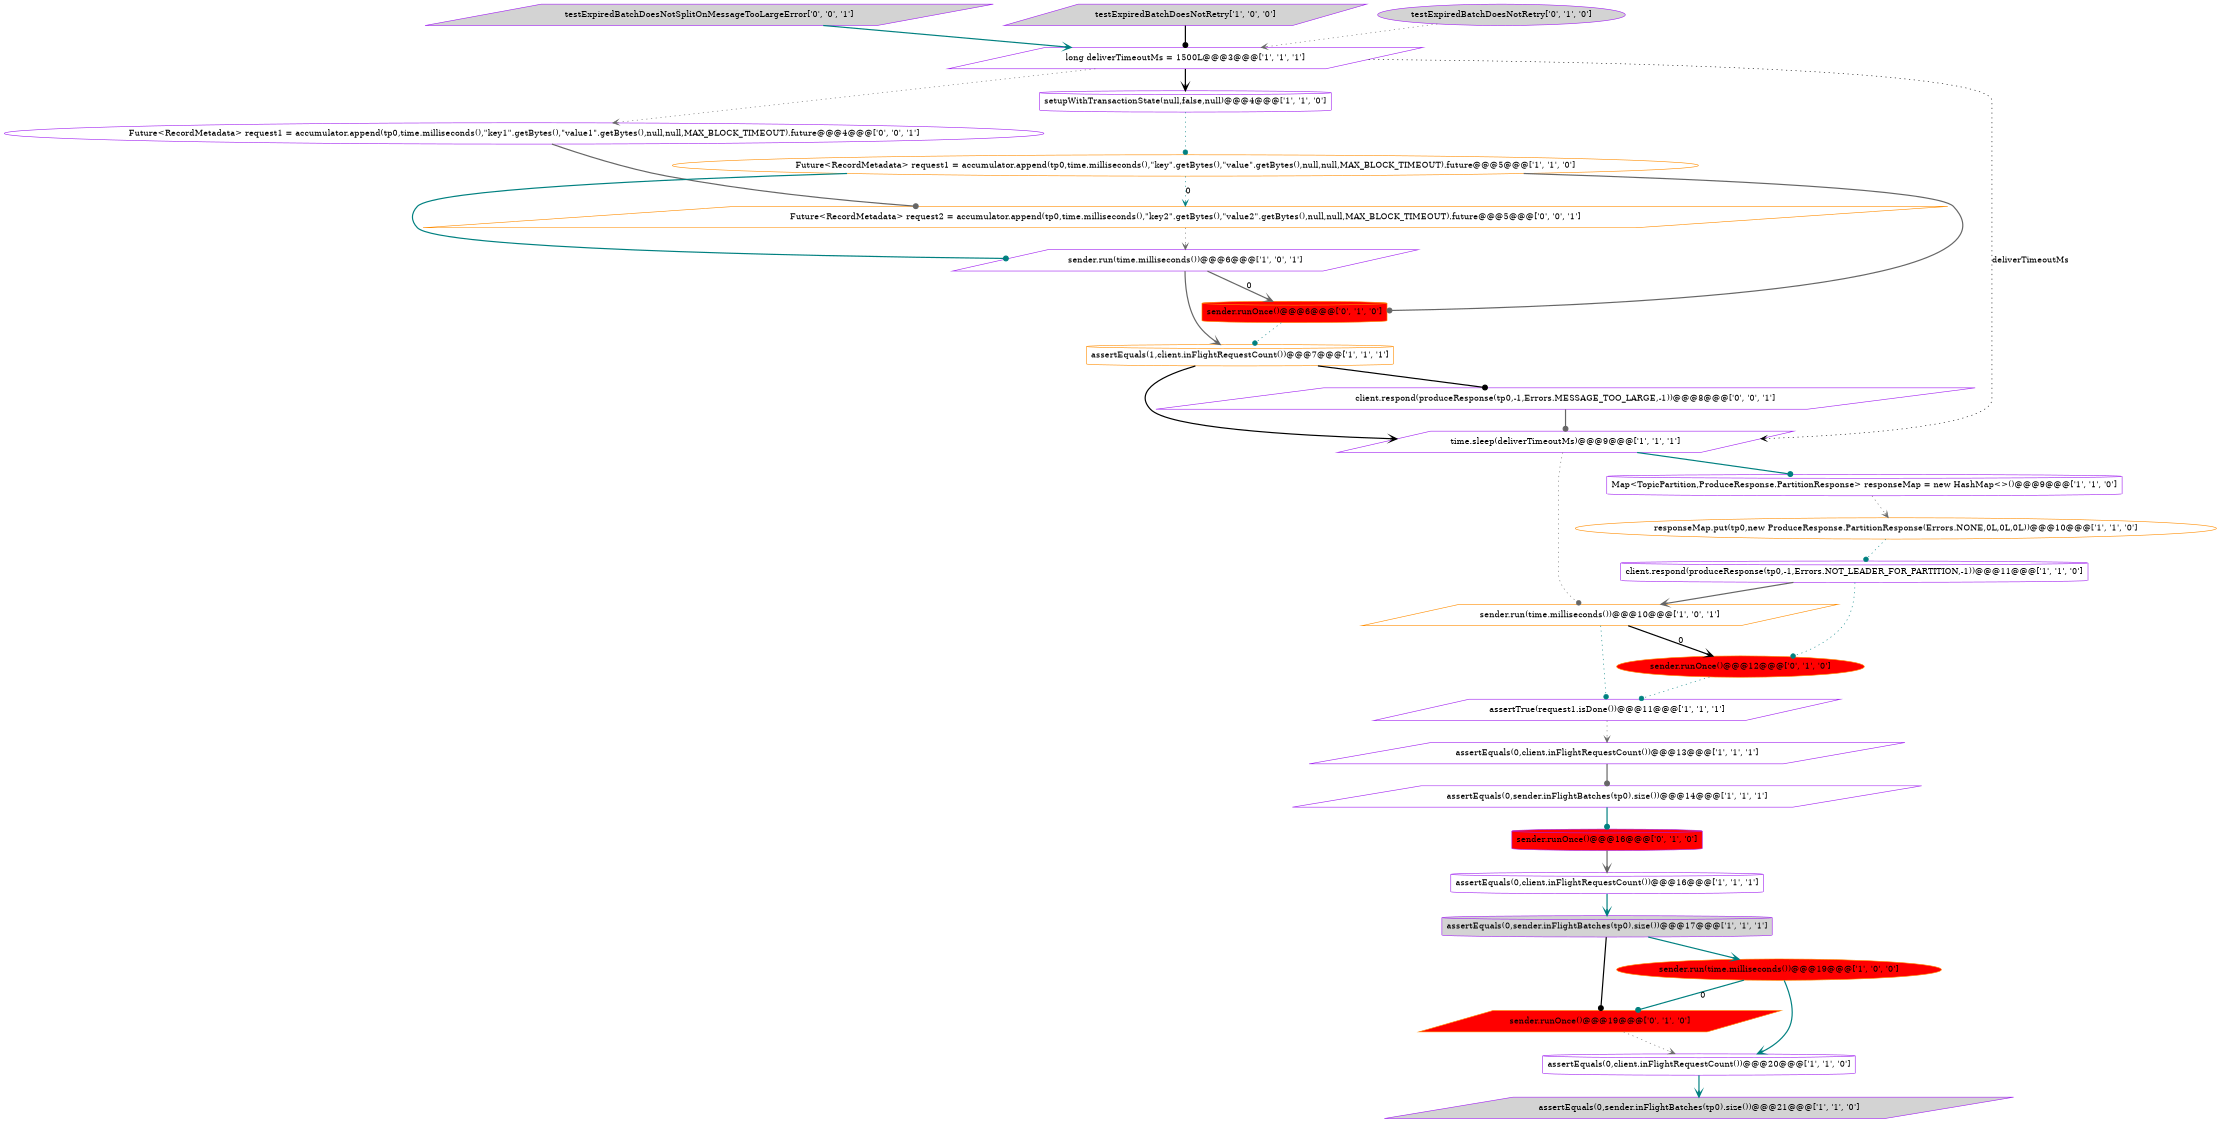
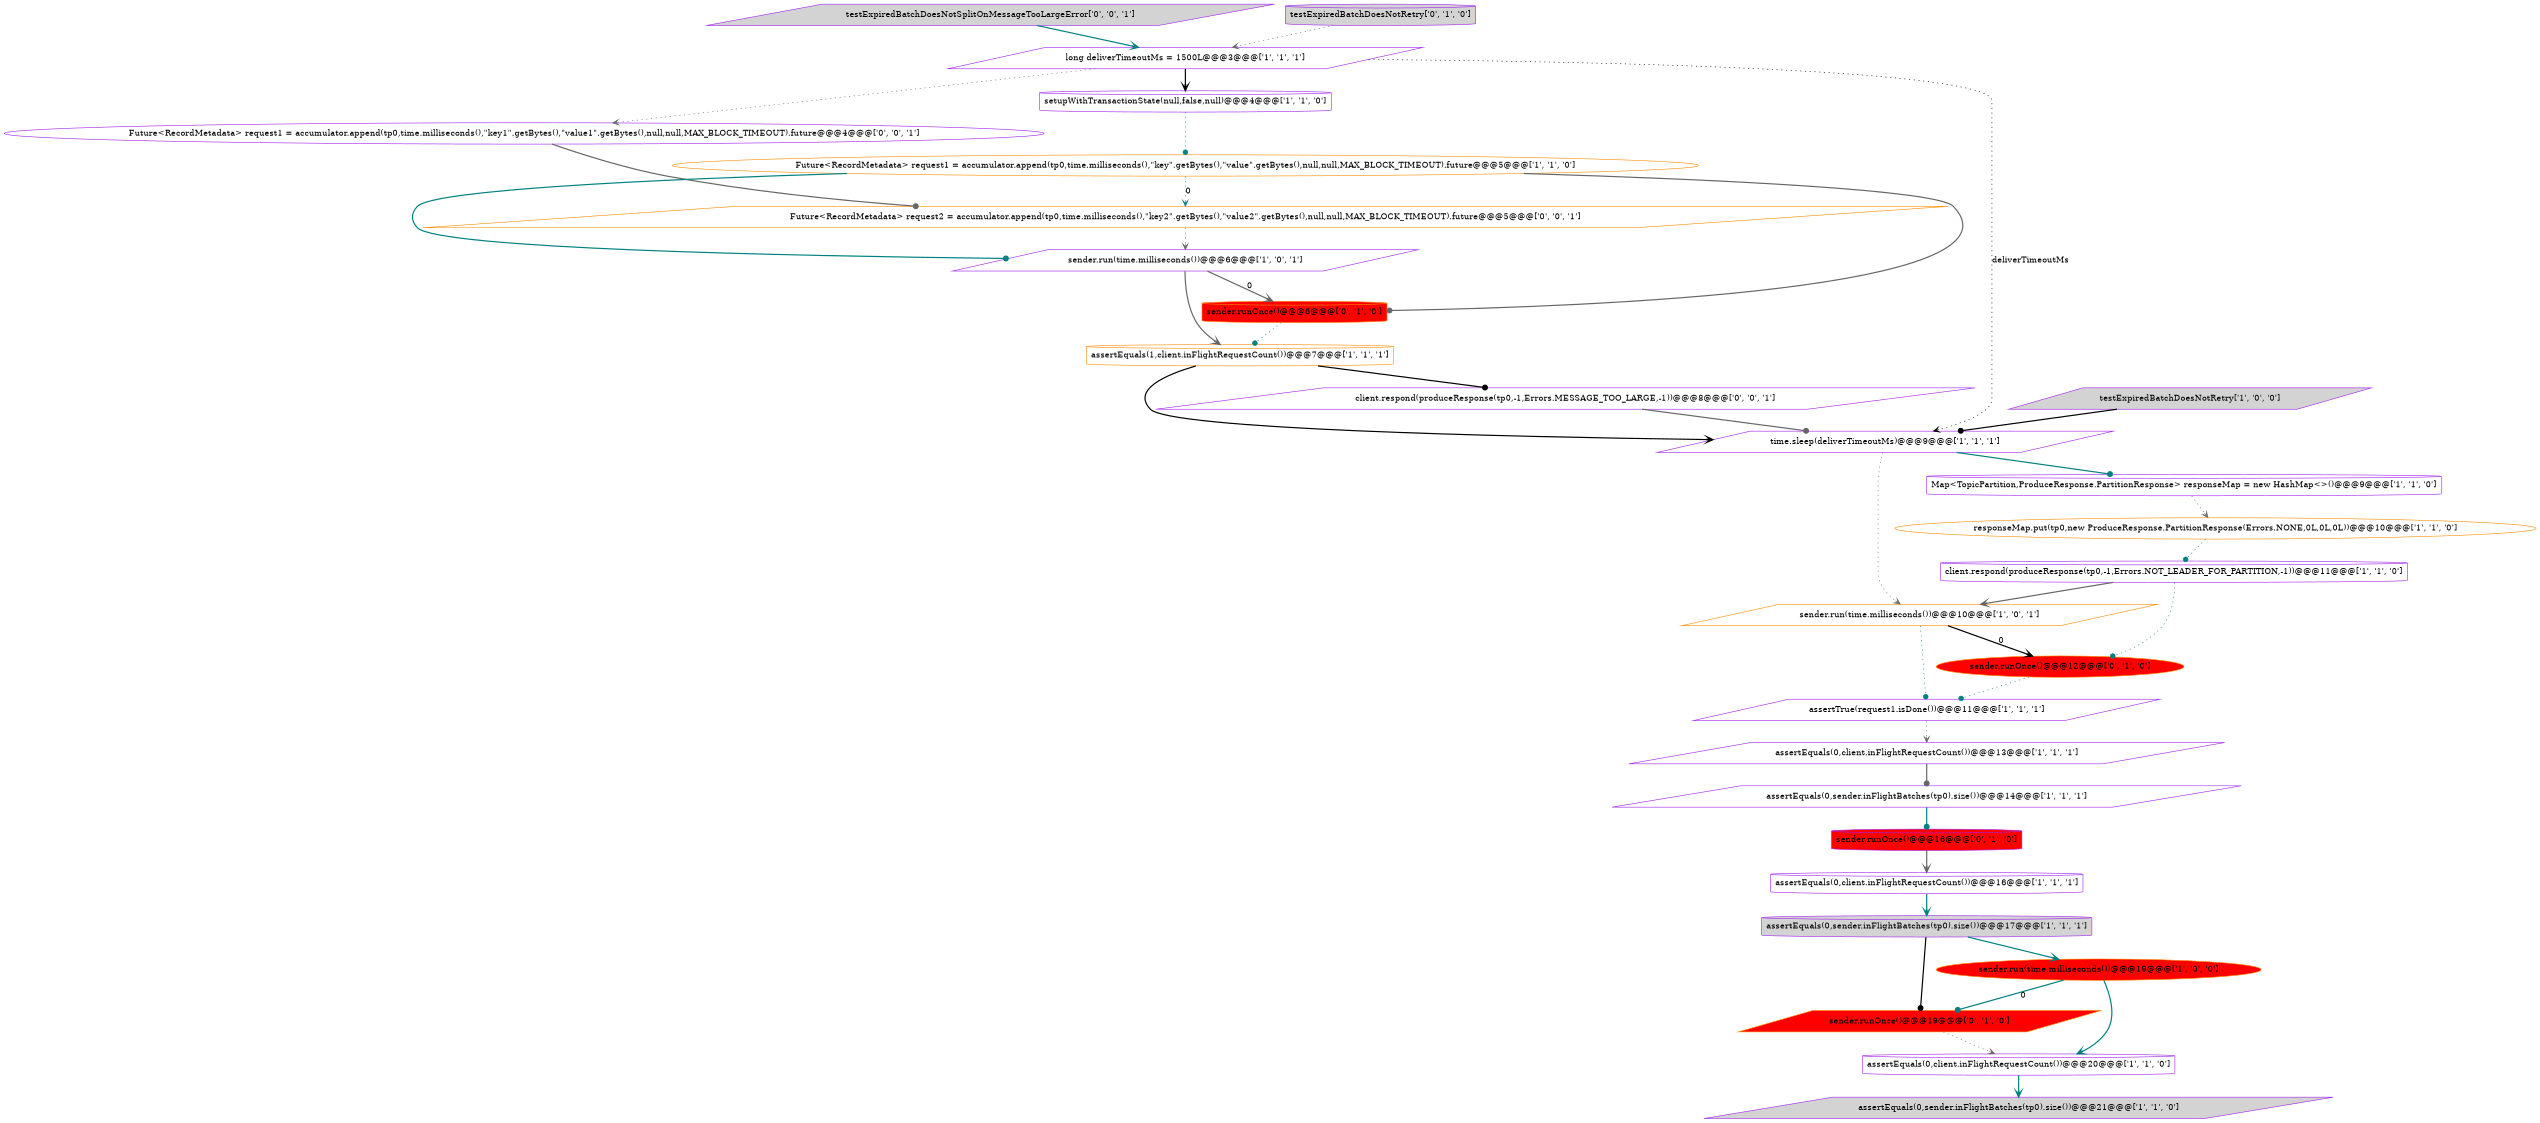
(1501, 15) -> (1381, 15)
(1185, 34) -> (2040, 420)
(1558, 530) -> (1878, 529)
